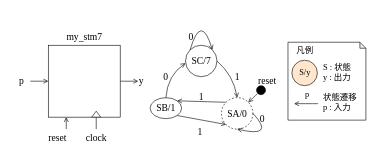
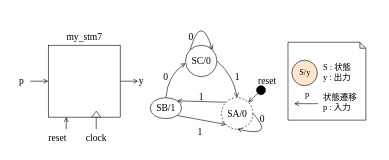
(305, 51) -> none
(202, 61) -> (202, 61)
